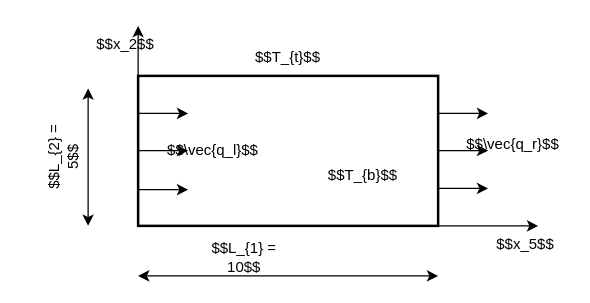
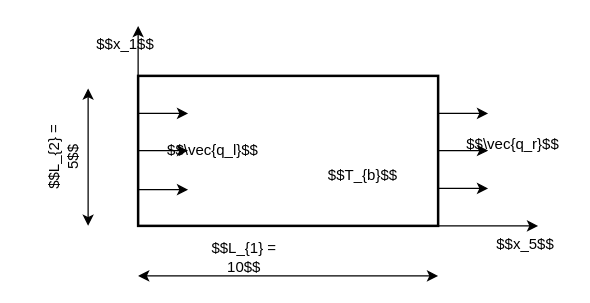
(126, 44) -> (126, 44)
(288, 57) -> none
